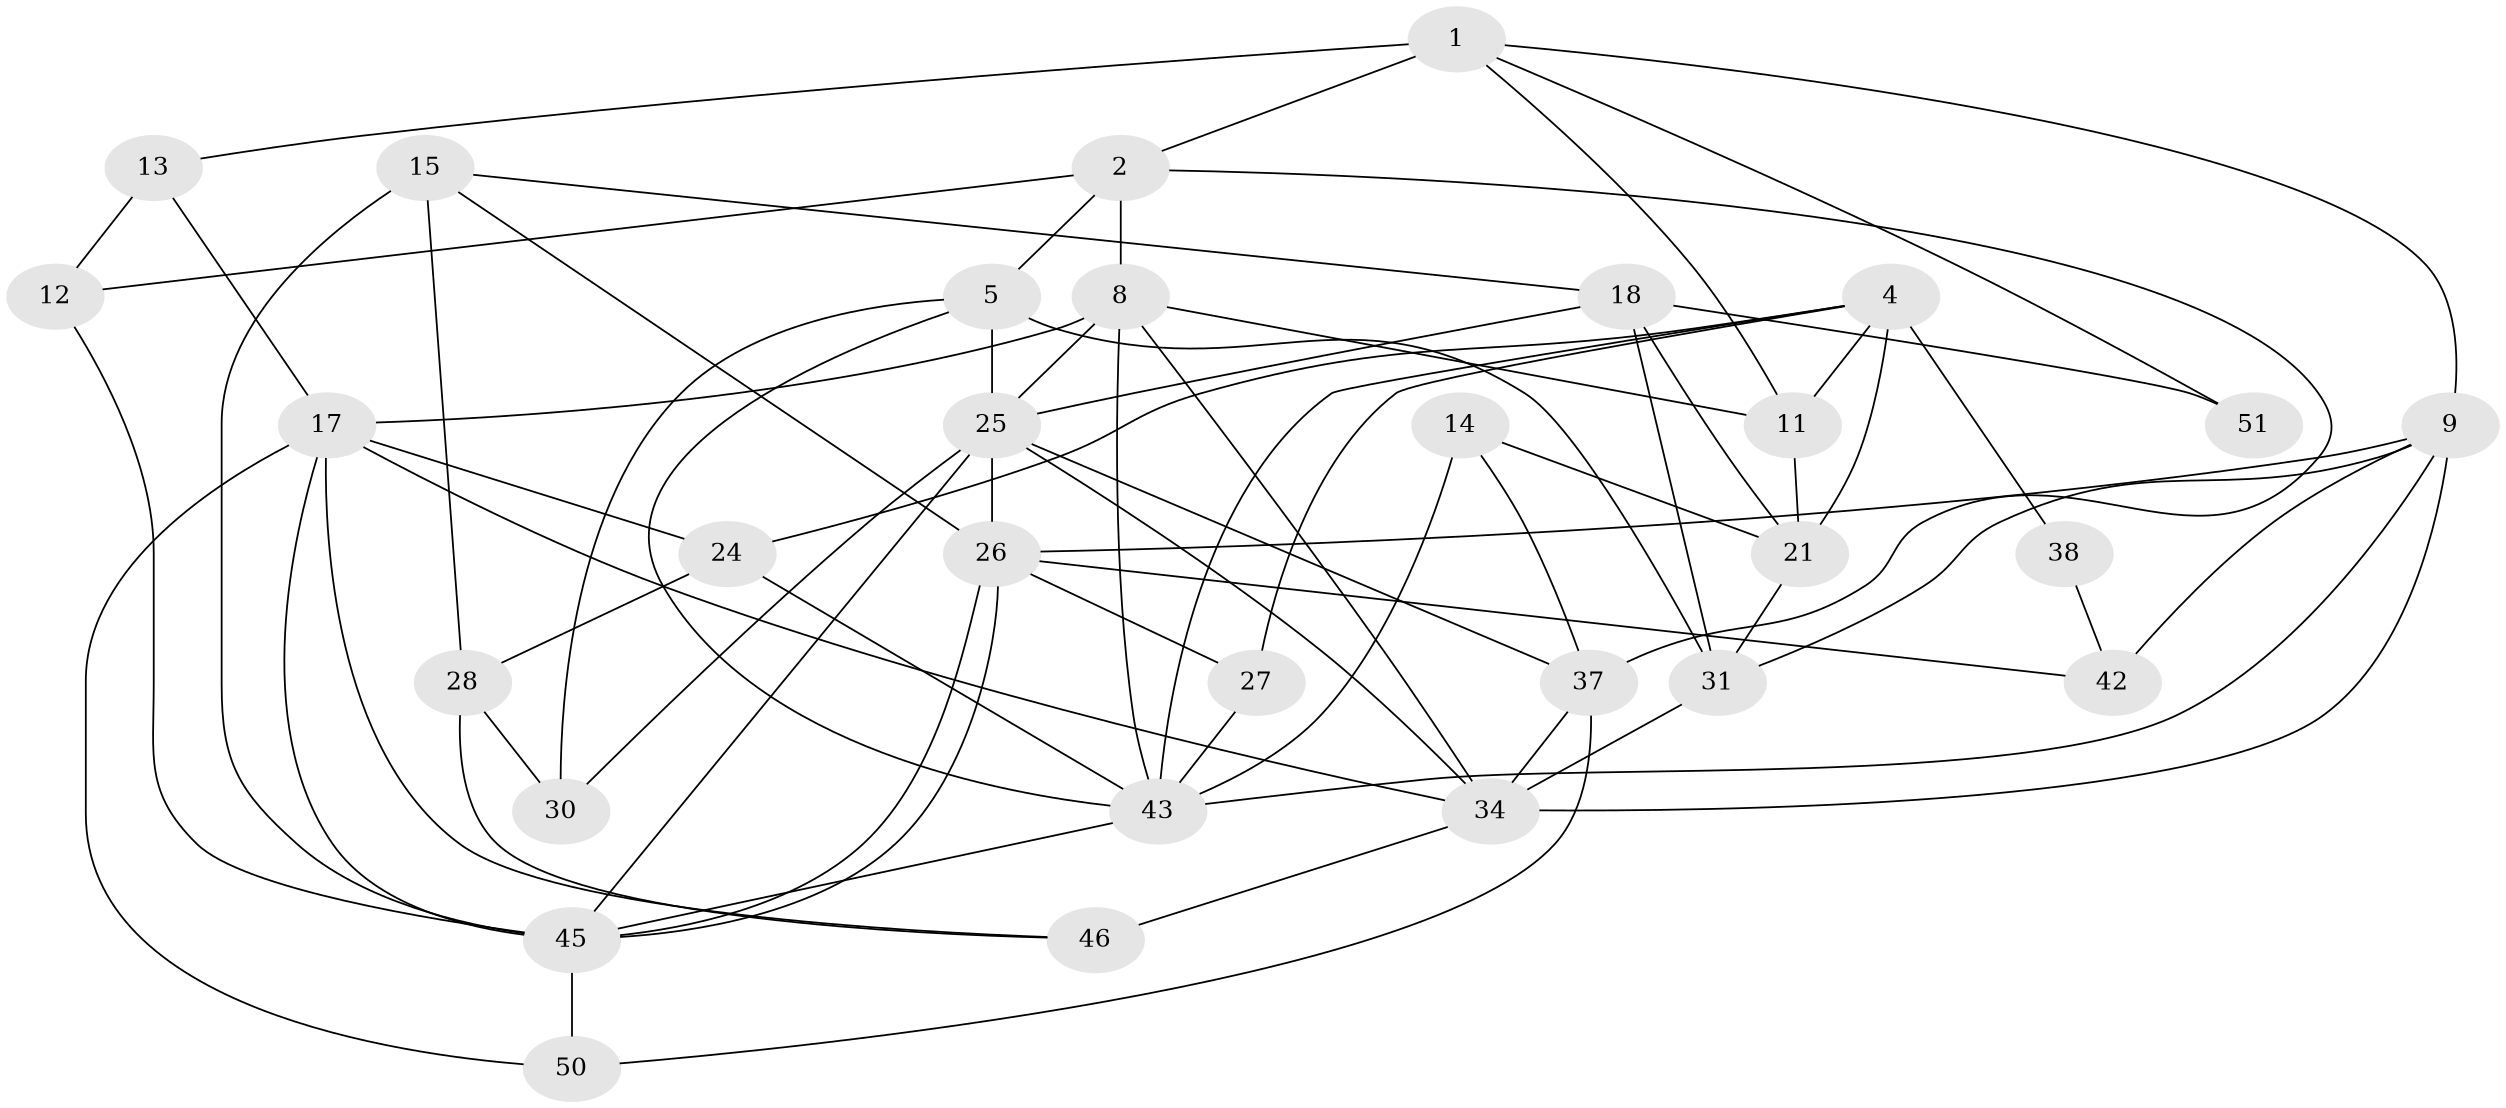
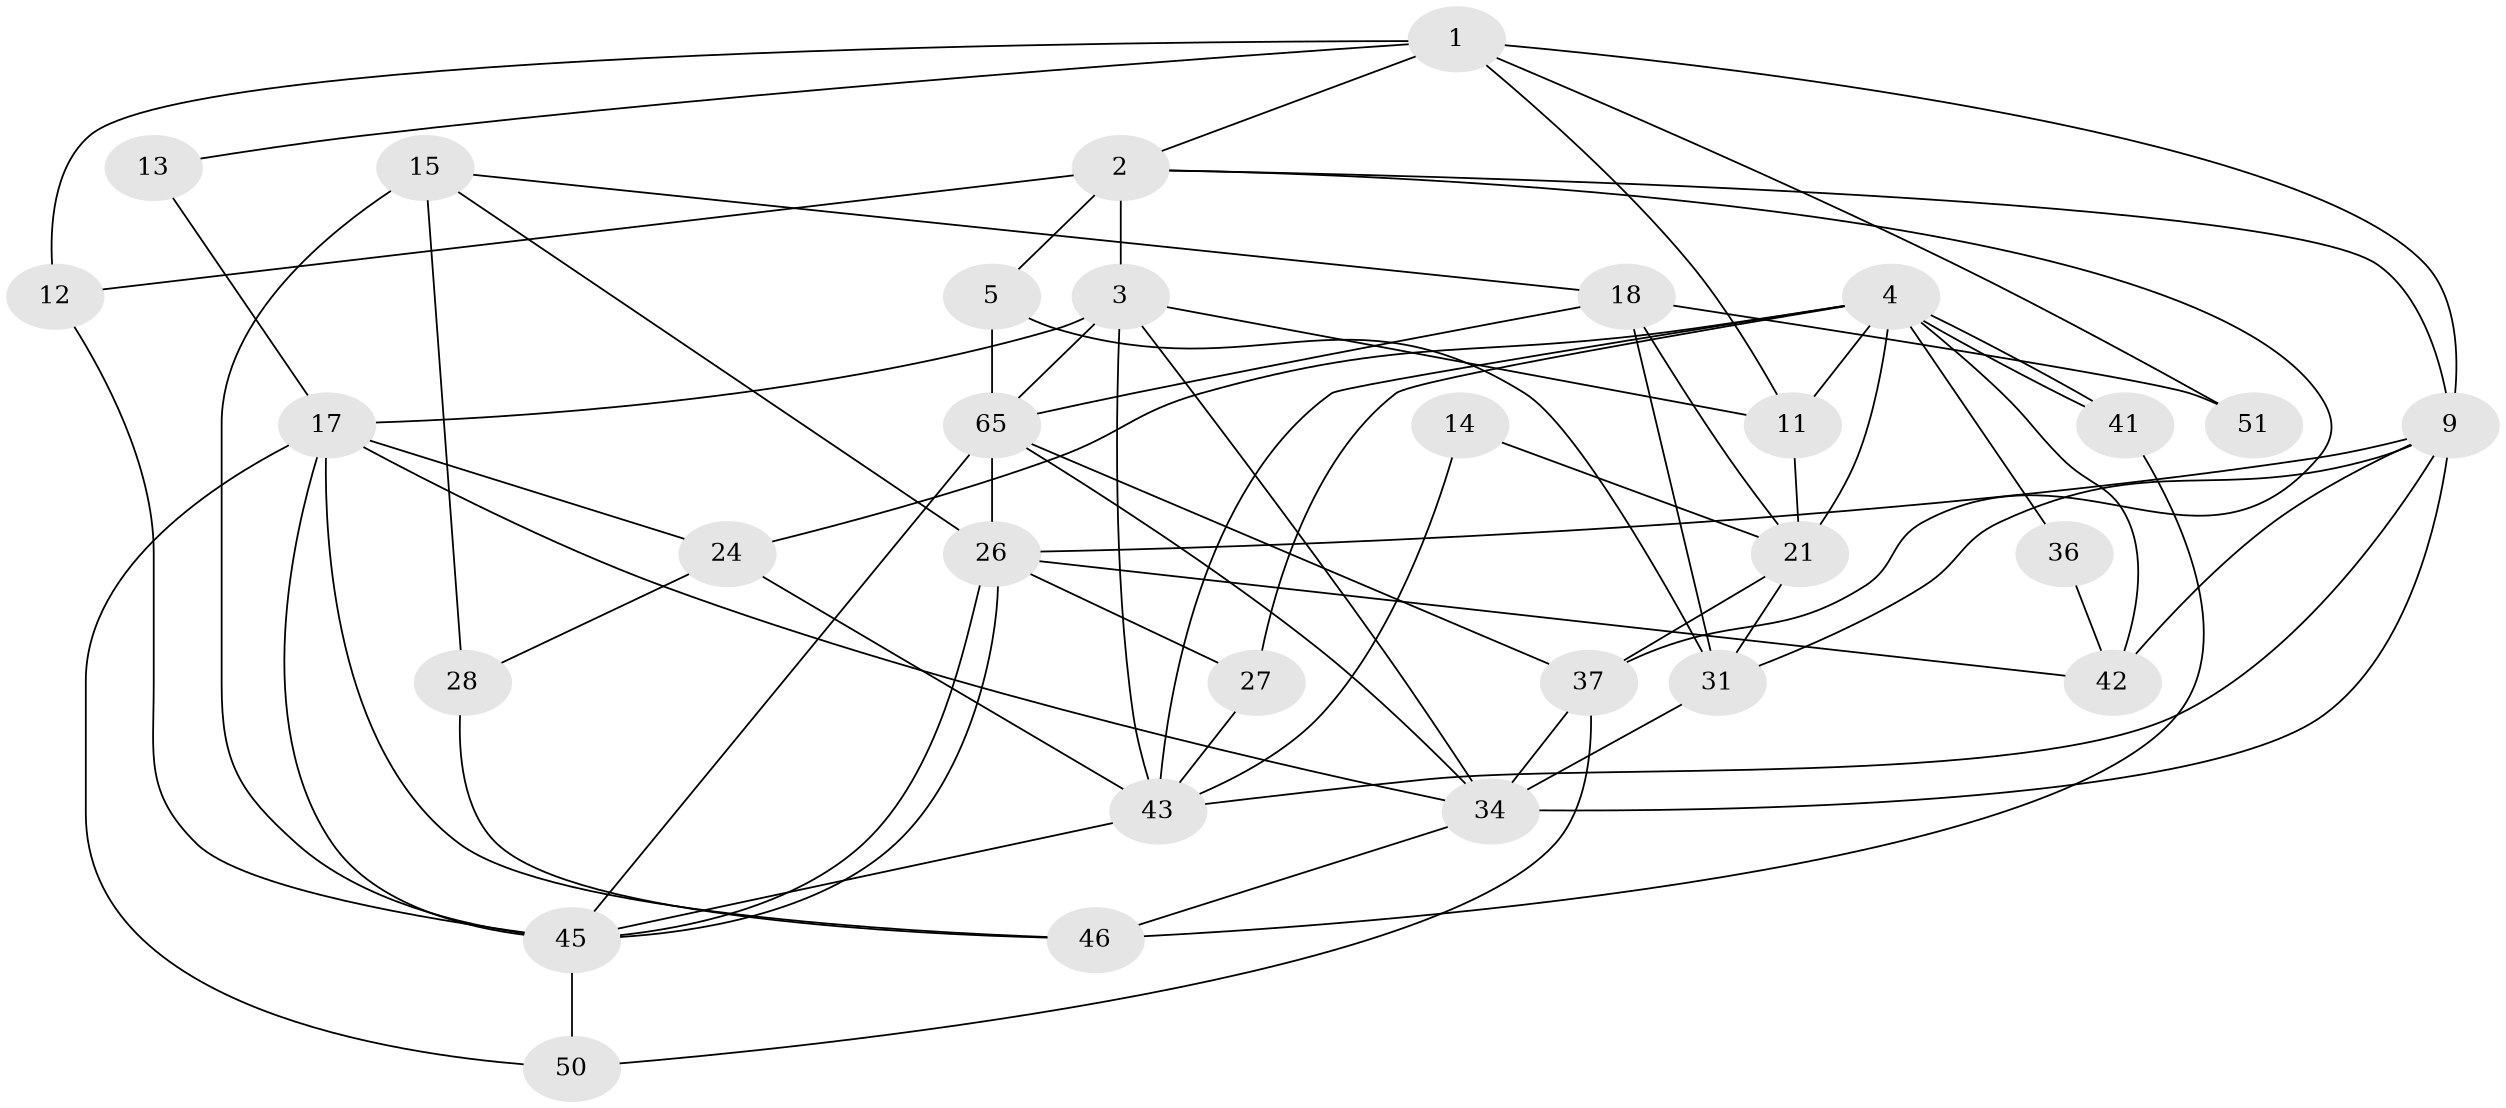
none -> (1851, 195)
(105, 232) -> (676, 57)
(1121, 297) -> (1121, 297)
(992, 425) -> (992, 425)
none -> (2125, 425)
none -> (2073, 468)
(1537, 550) -> (1712, 608)
(2065, 554) -> (2065, 554)
(684, 615) -> none
(561, 812) -> none
